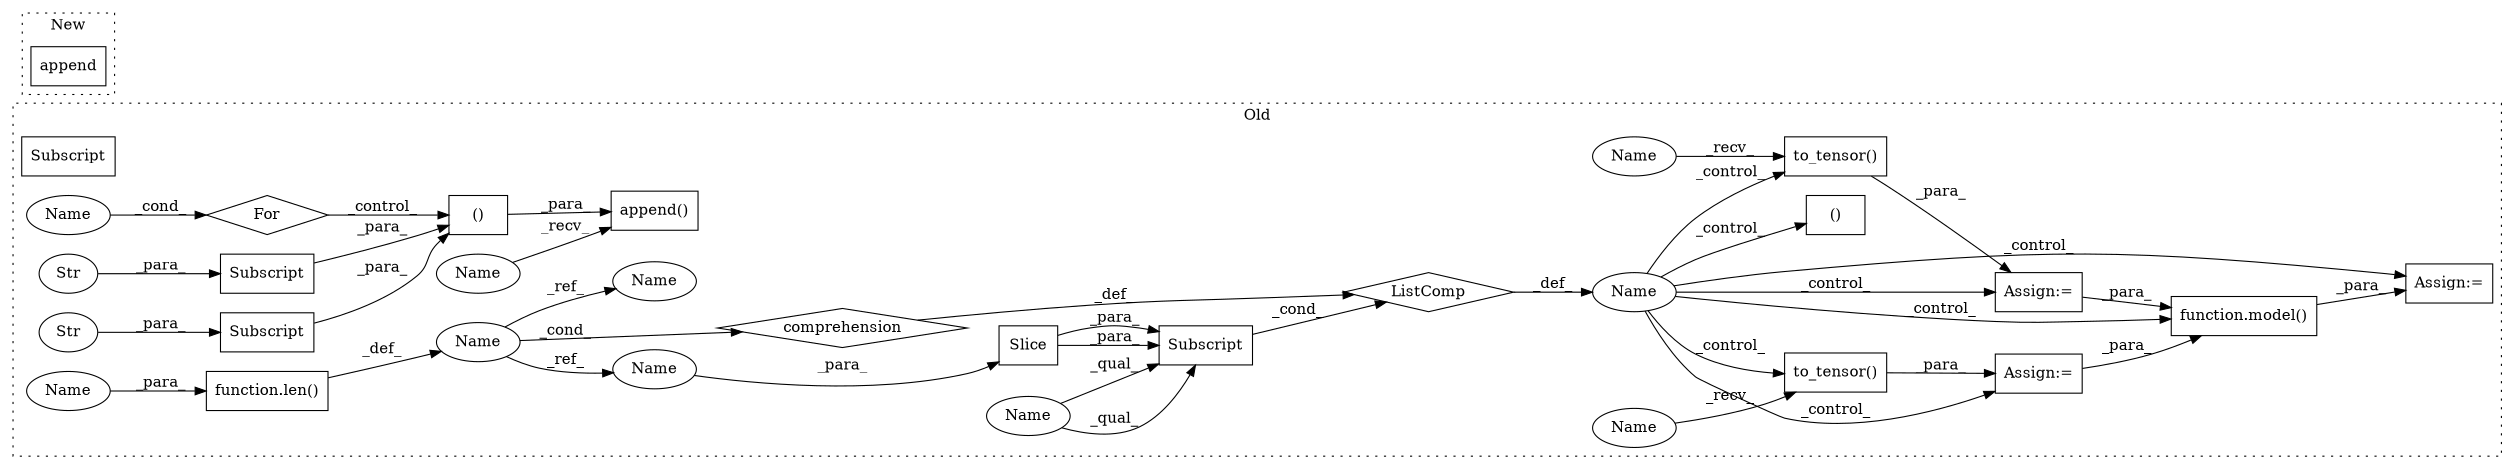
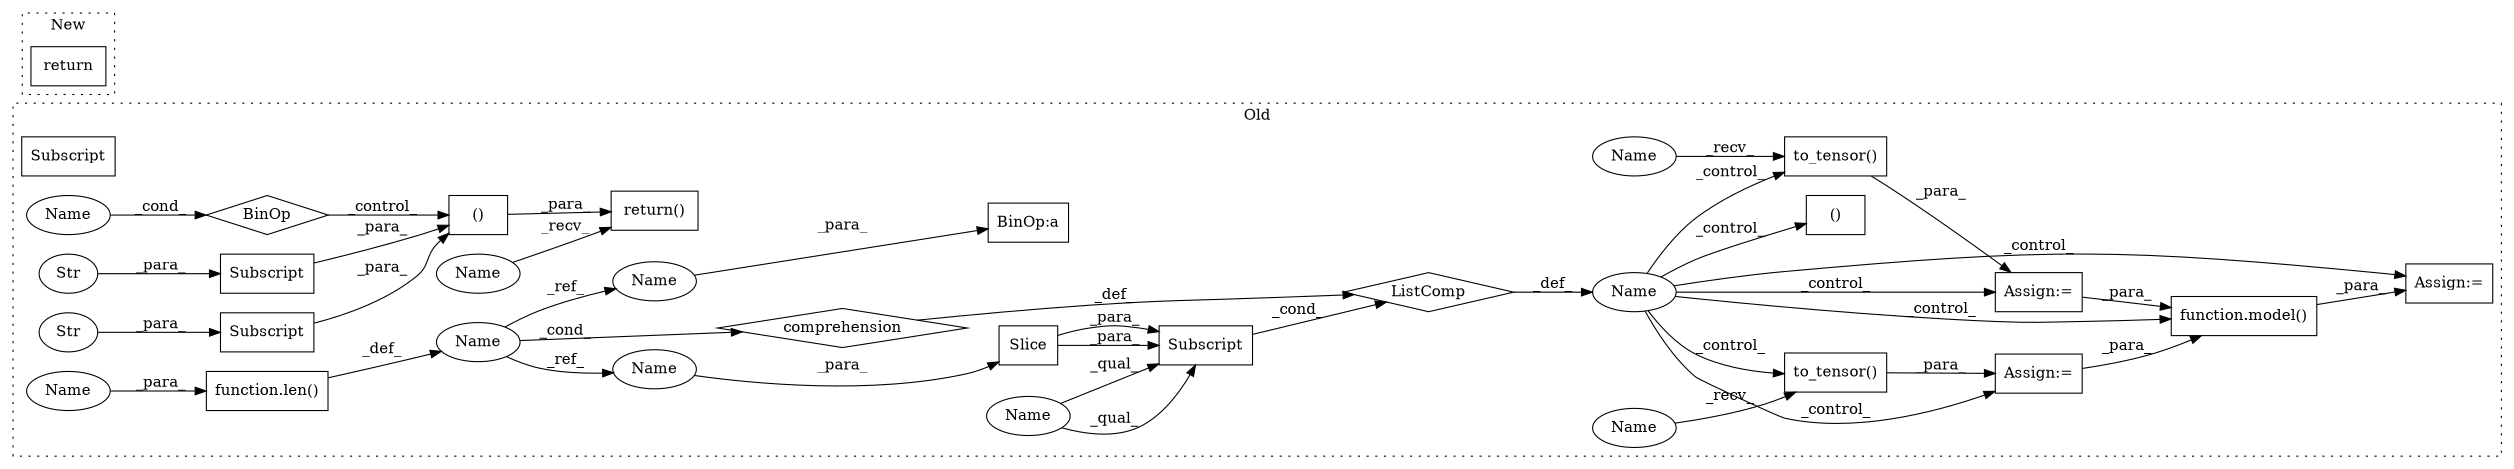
(68, 66) -> (68, 66)
(655, 211) -> (655, 211)
(267, 215) -> (267, 215)
none -> (1028, 223)
